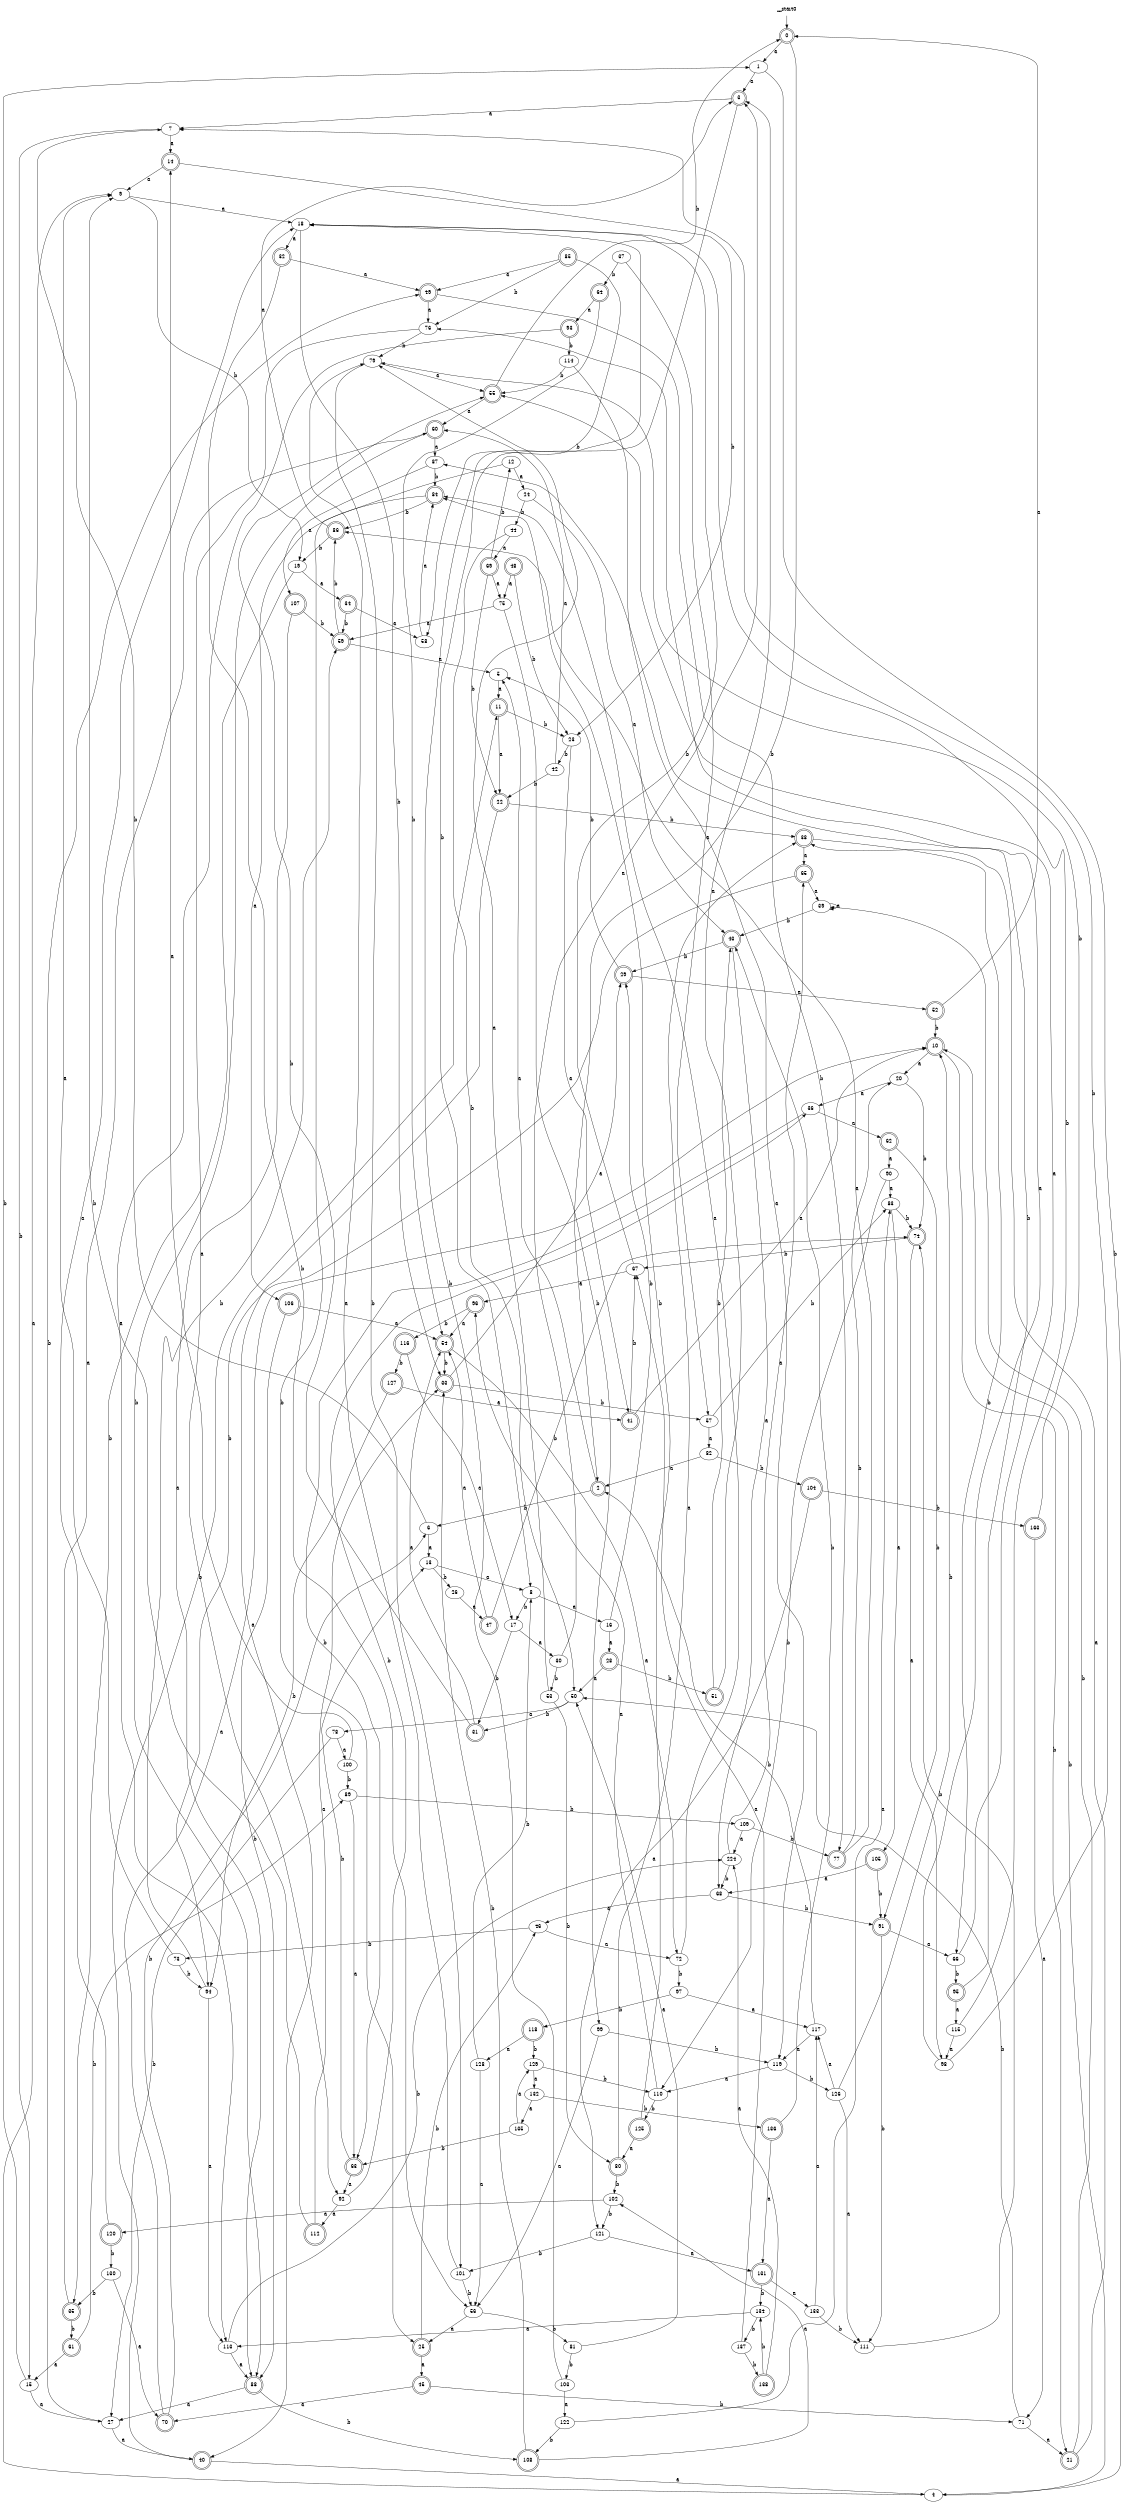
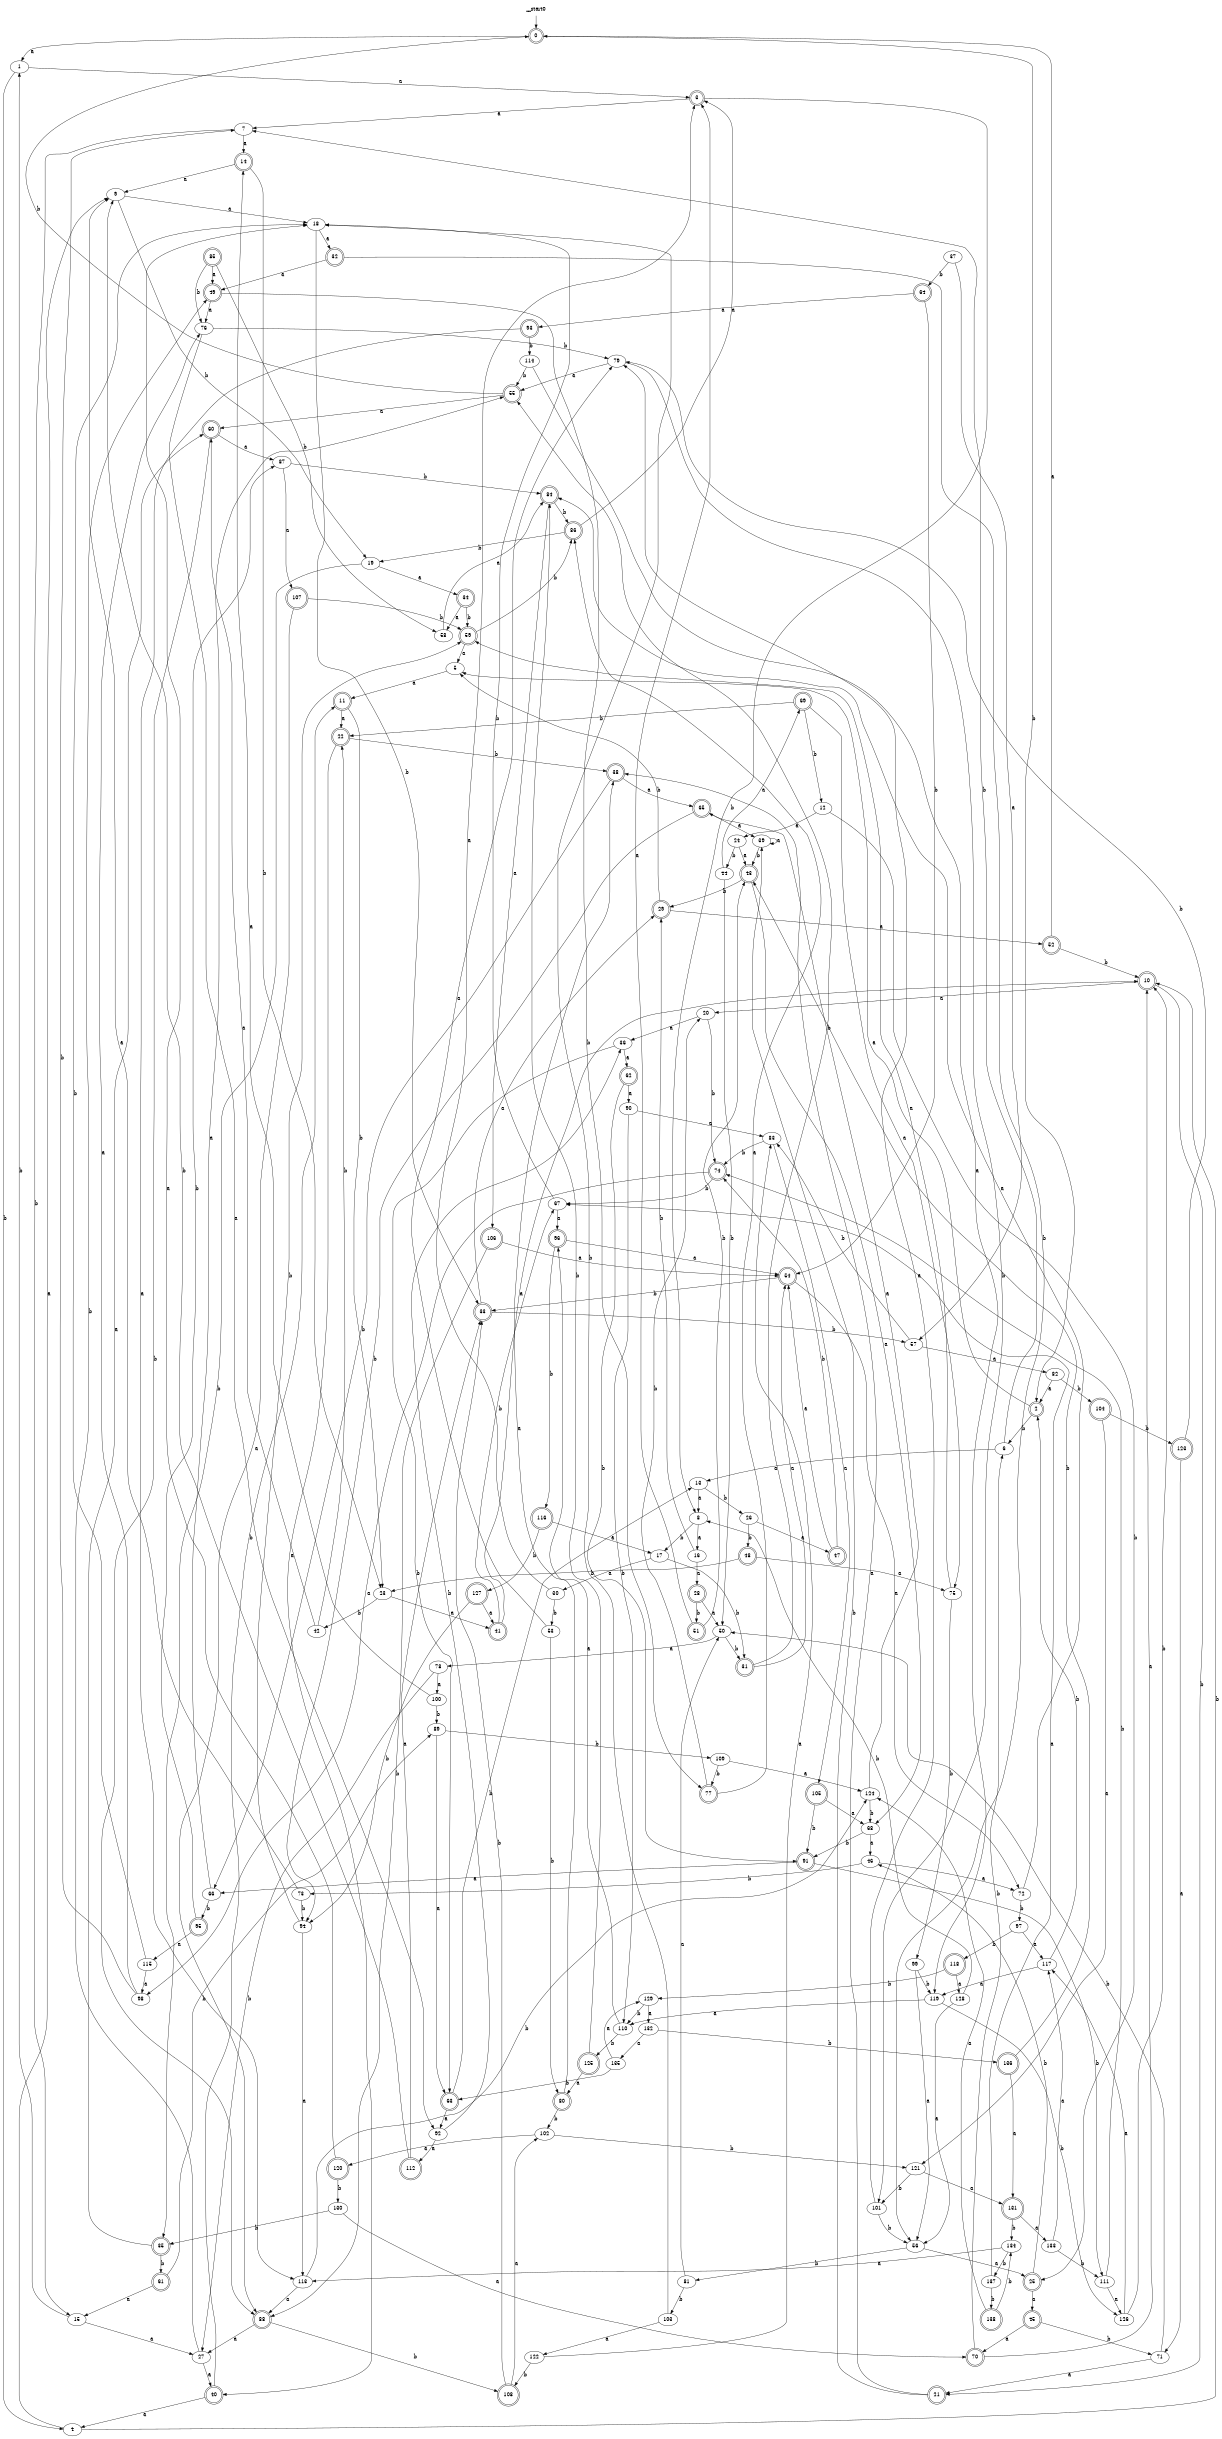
(1035, 1528) -> (1182, 1449)
none -> (748, 1536)
(732, 1859) -> (870, 1794)
(847, 2220) -> (1114, 2299)
